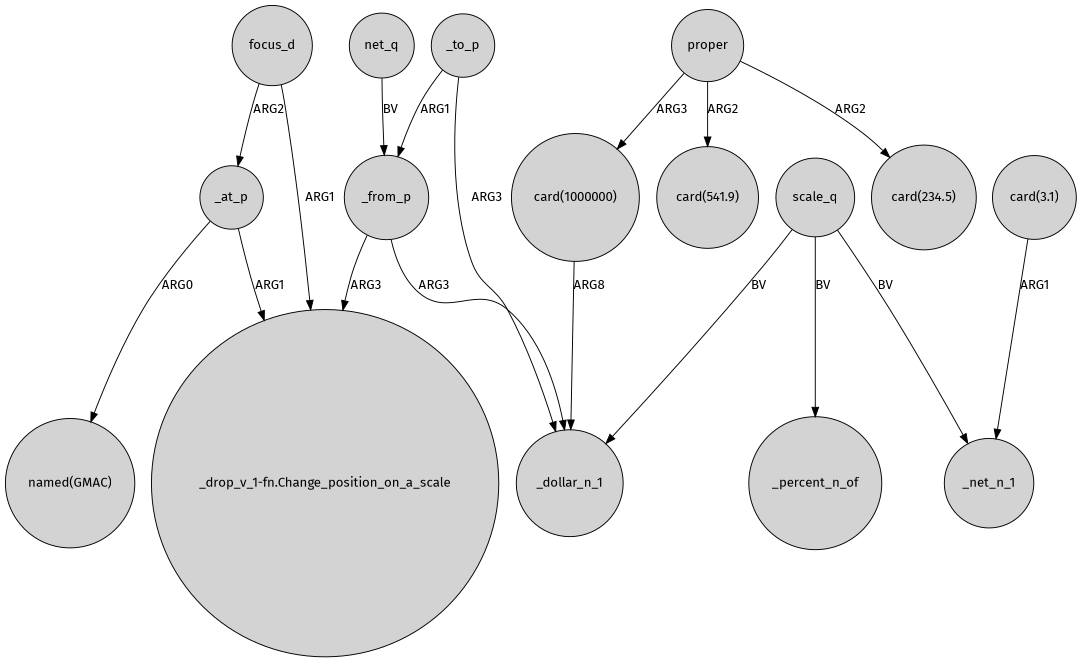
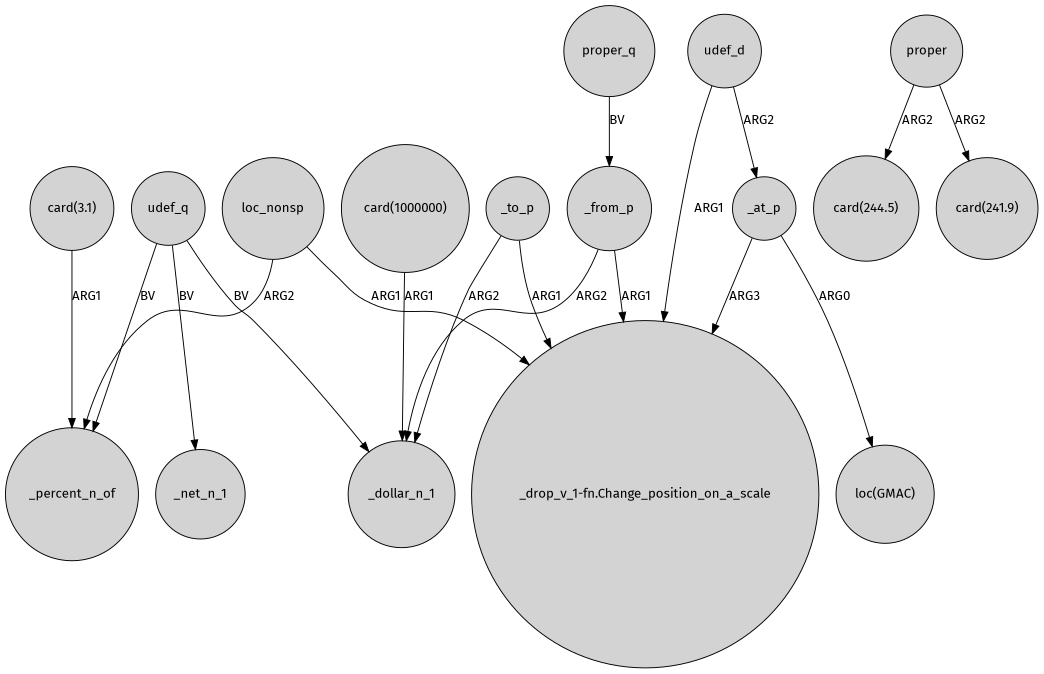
(272, 46) -> (725, 51)
(382, 46) -> (609, 51)
(418, 107) -> (528, 291)
(654, 108) -> none
(487, 197) -> (484, 296)
(708, 197) -> (987, 209)
(815, 197) -> (168, 209)
(924, 197) -> (866, 209)
none -> (273, 209)
(270, 285) -> (745, 296)
(366, 285) -> (636, 296)
(434, 285) -> (592, 296)
(590, 285) -> (419, 296)
(1013, 334) -> (72, 334)
(70, 483) -> (885, 494)
